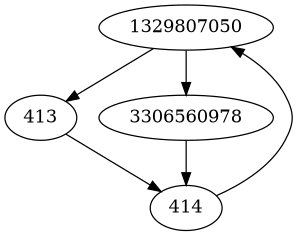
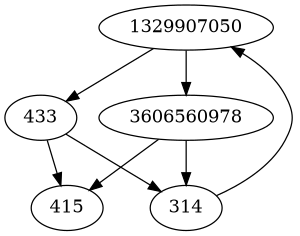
(186, 28) -> (186, 28)
(41, 118) -> (41, 118)
(186, 118) -> (186, 118)
none -> (67, 208)
(186, 208) -> (186, 208)
